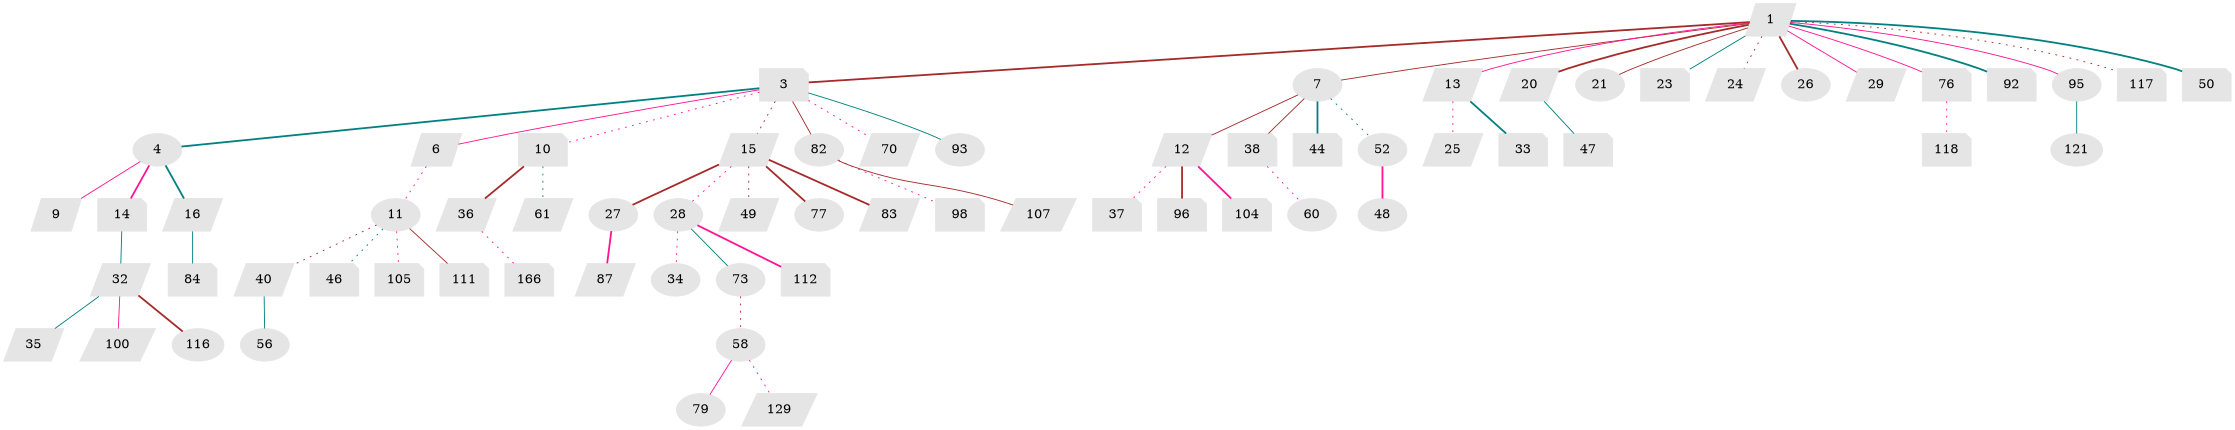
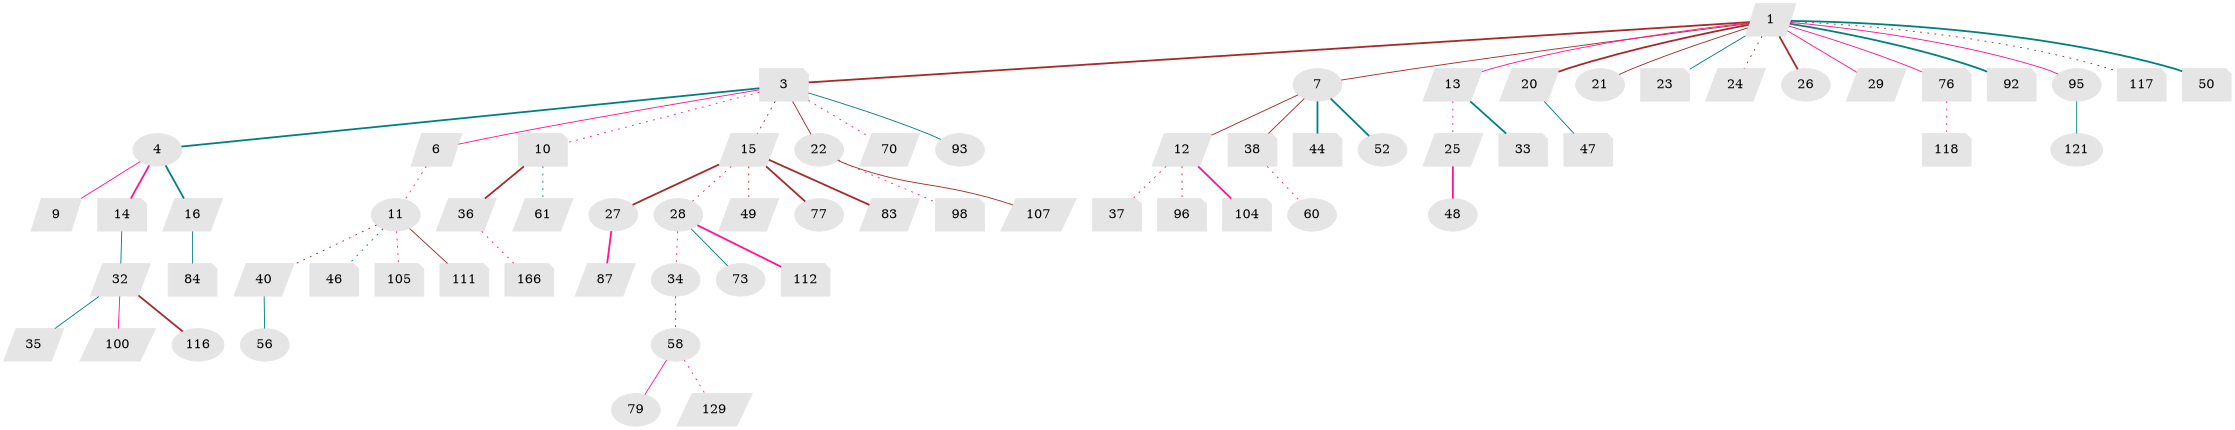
(1350, 117) -> (1350, 117)
(819, 150) -> (819, 150)
(1182, 182) -> (1182, 182)
(1383, 182) -> (1453, 182)
(741, 312) -> (676, 312)
